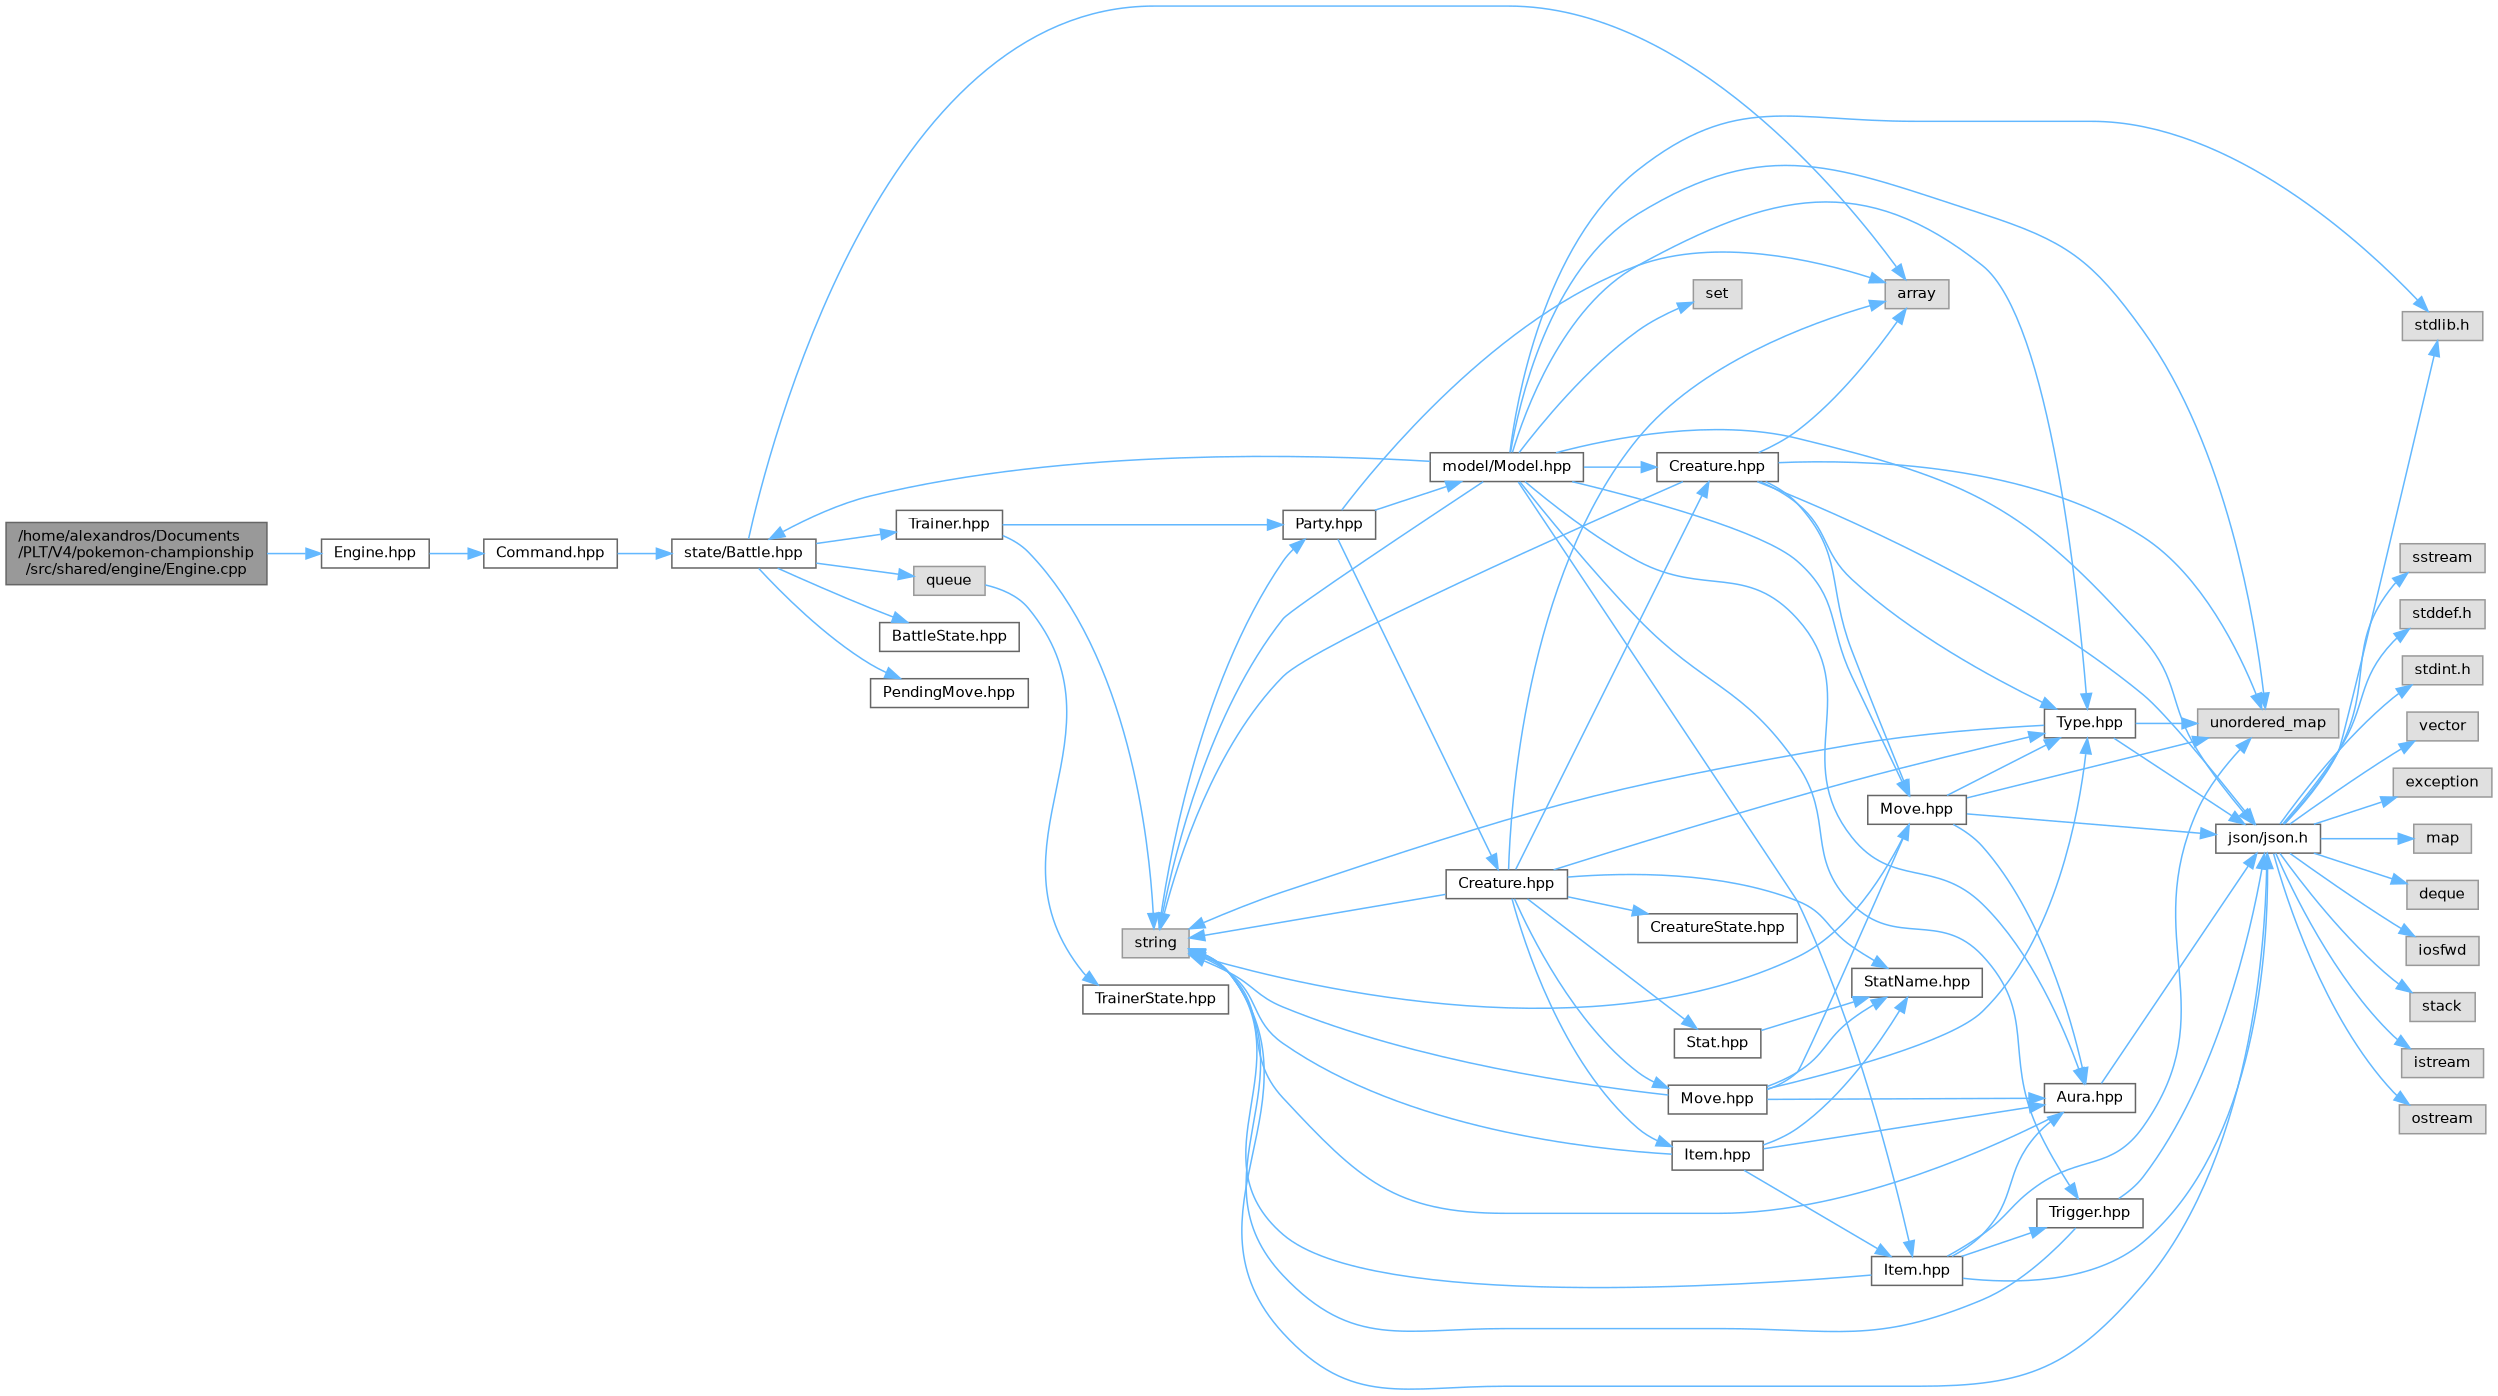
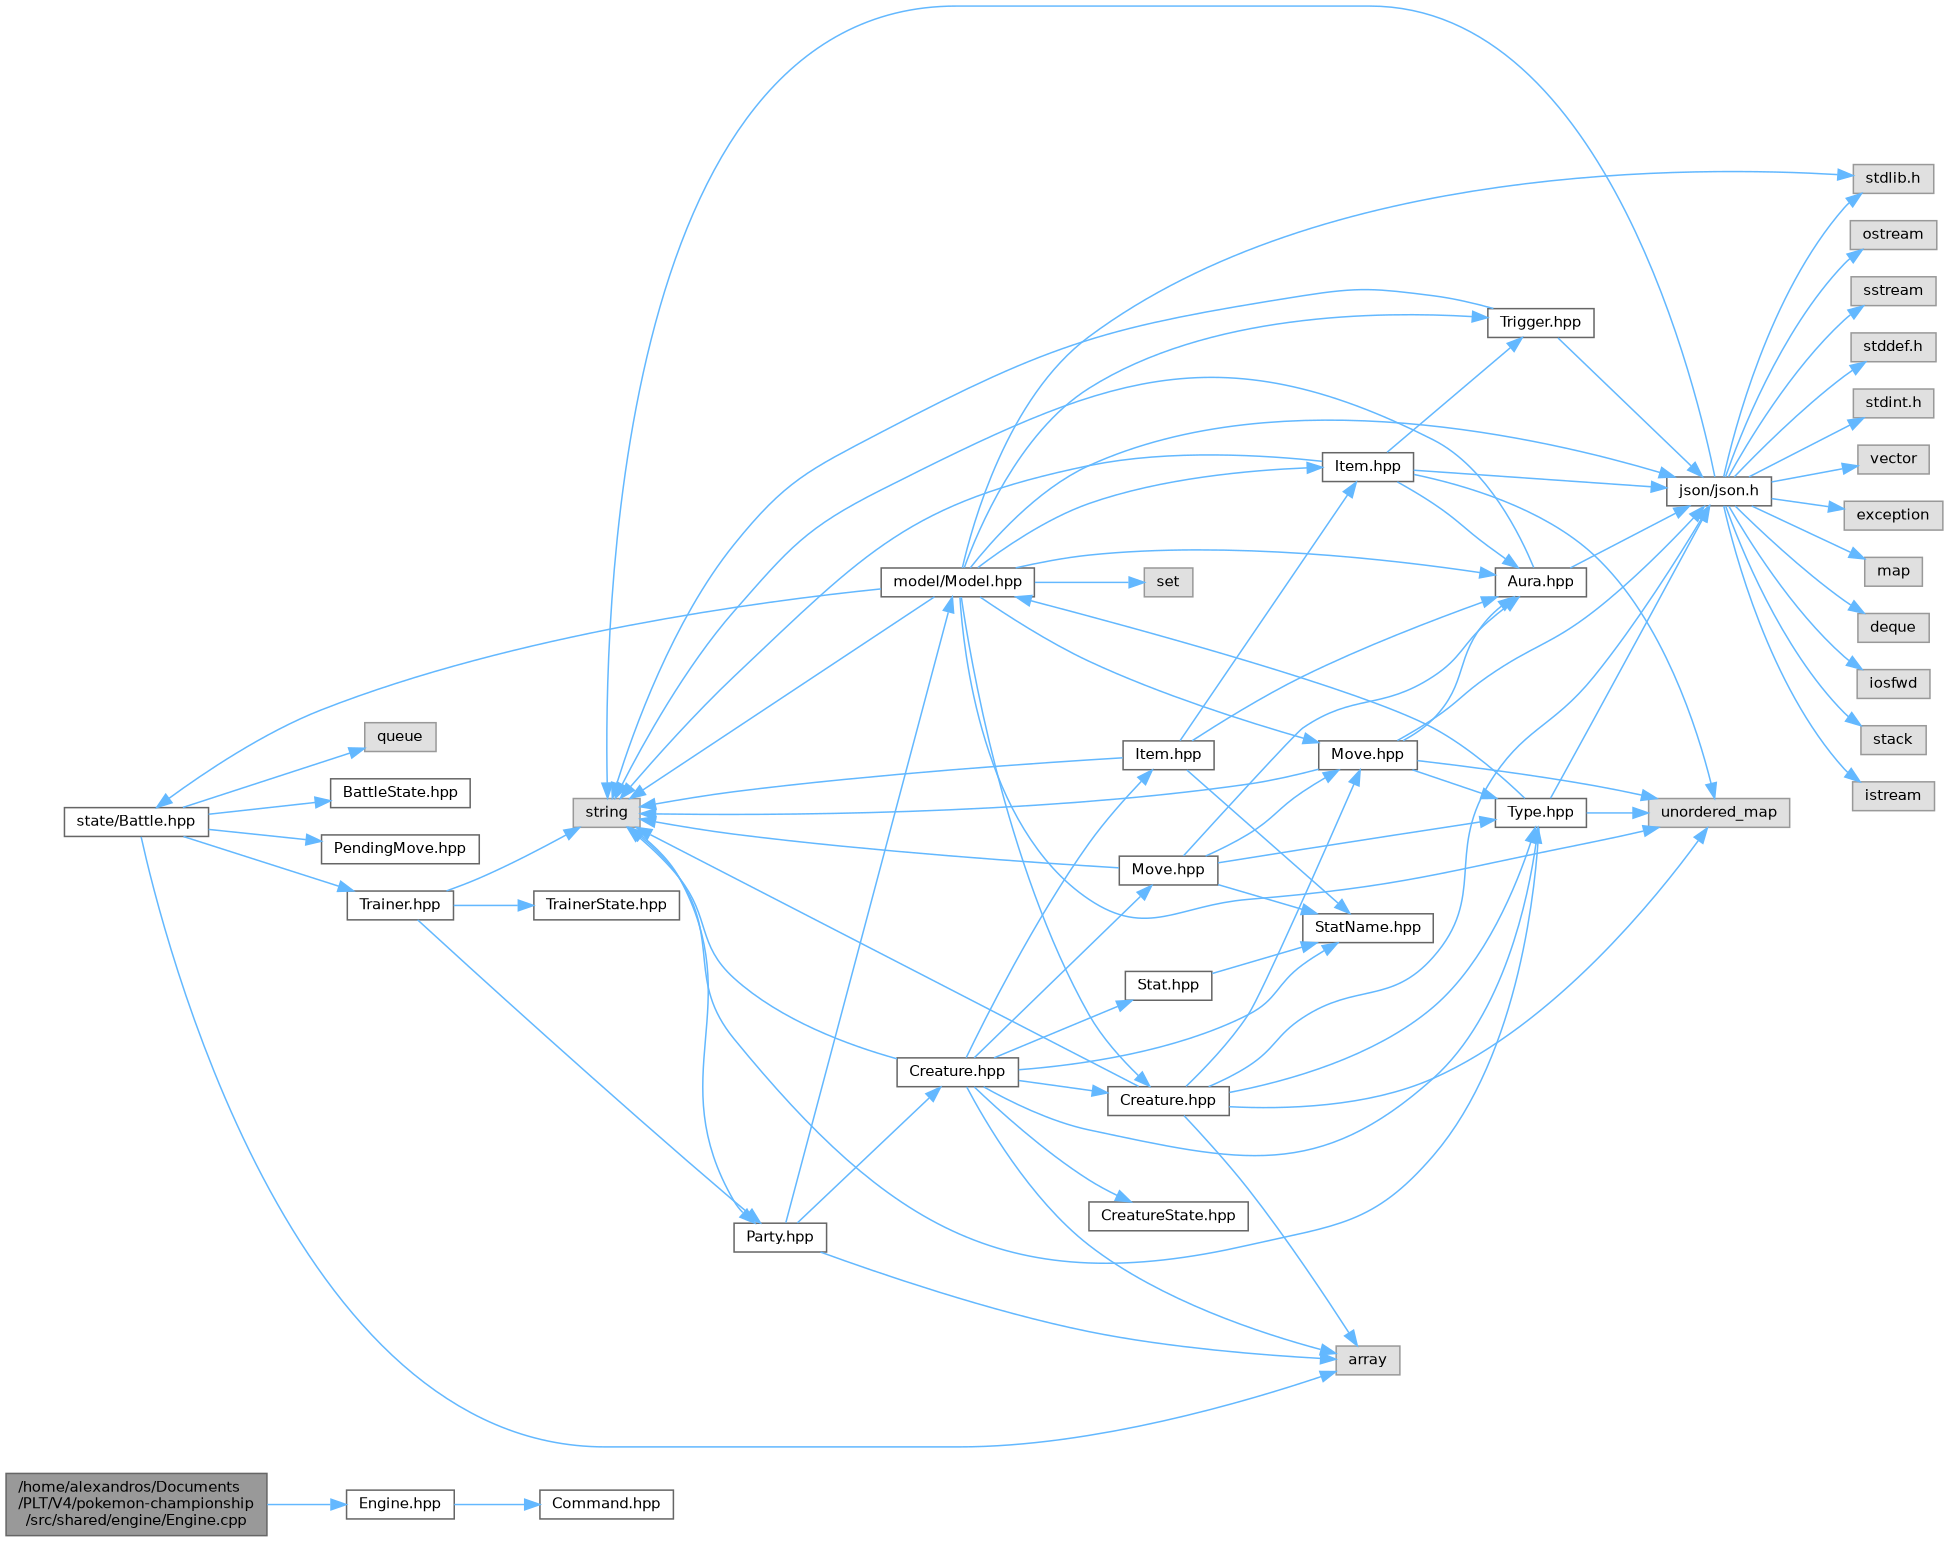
(1916, 224) -> (1277, 670)
(637, 554) -> none
(1060, 768) -> (486, 905)
